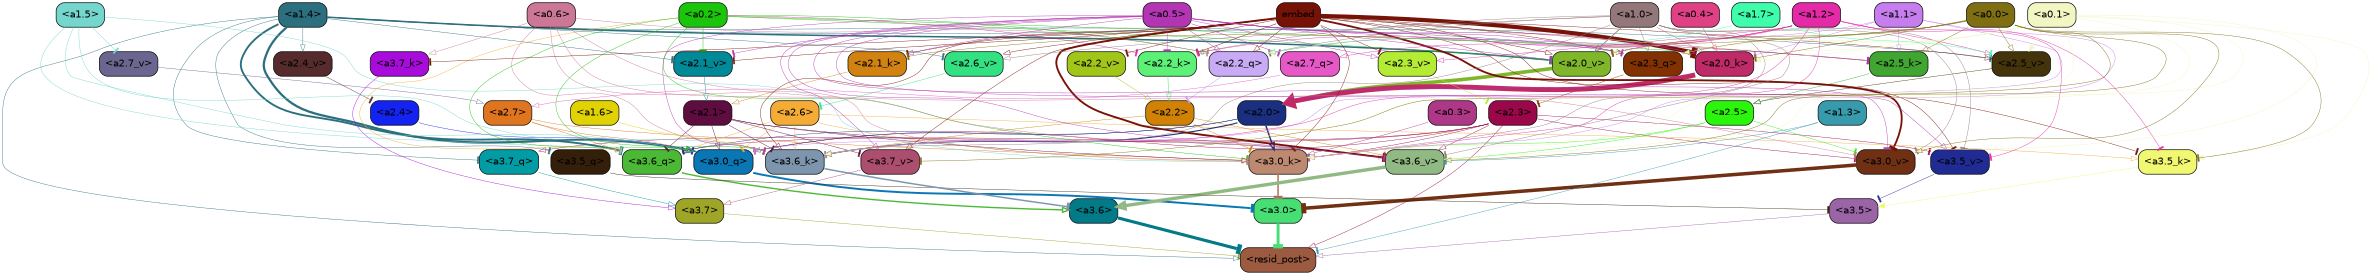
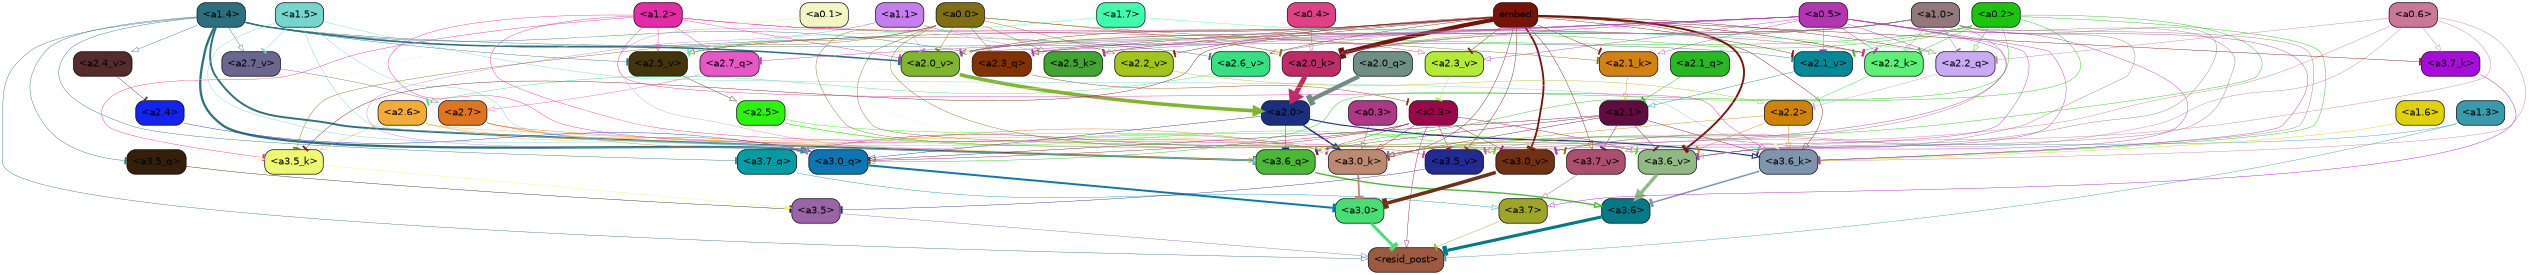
(932, 25) -> (1941, 41)
none -> (233, 34)
none -> (1046, 35)
(1534, 42) -> none
none -> (1383, 64)
none -> (1700, 64)
(412, 81) -> (1595, 101)
(1839, 82) -> none
(795, 134) -> none
(1221, 136) -> (1579, 133)
